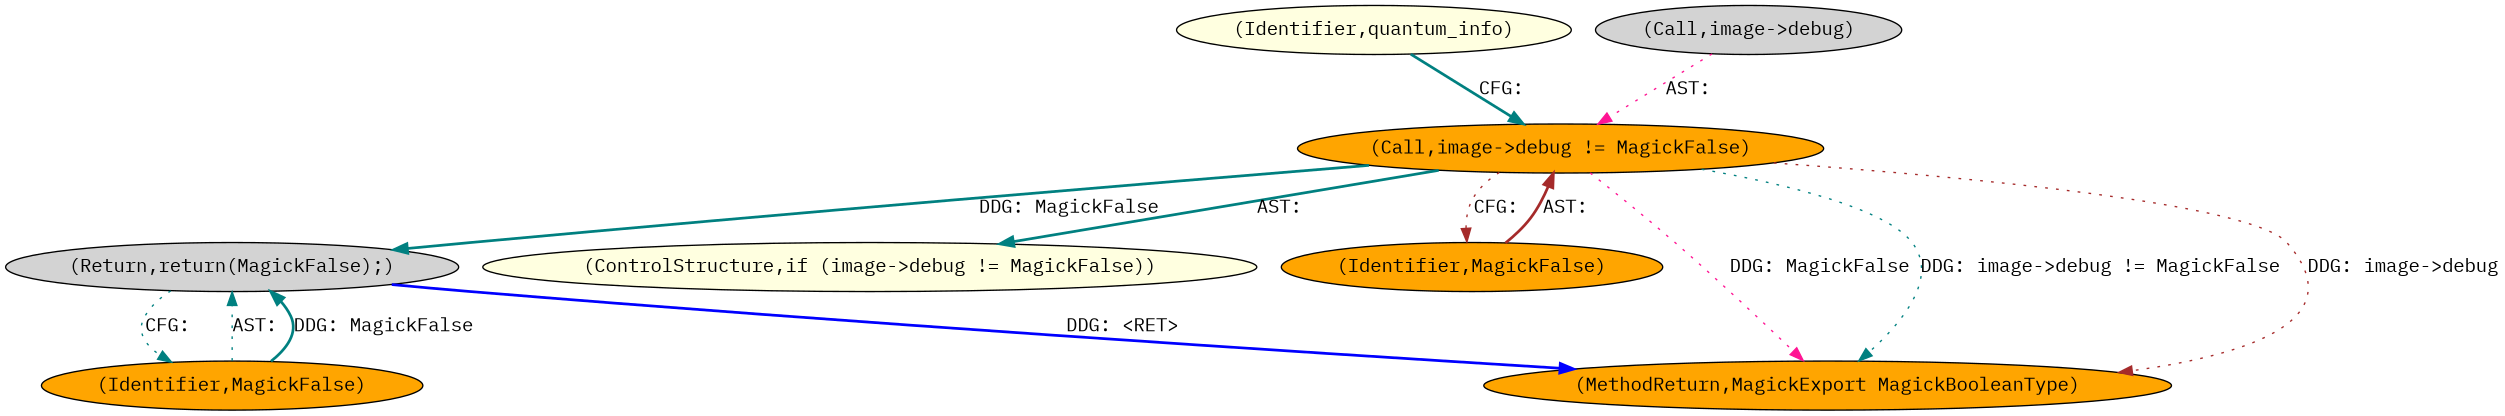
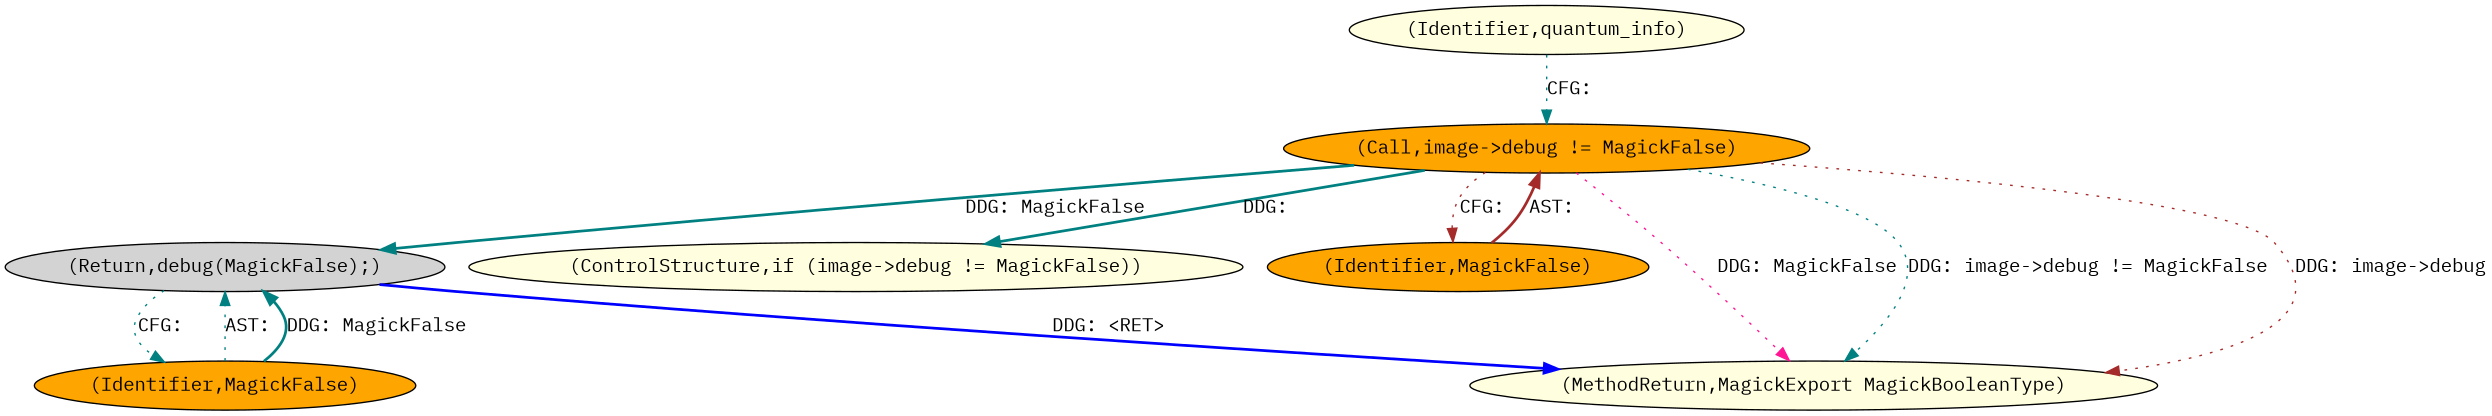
(1749, 30) -> none
(1461, 85) -> (1547, 82)
(1285, 208) -> (1271, 208)
(232, 267) -> (225, 267)
(1828, 386) -> (1814, 386)
